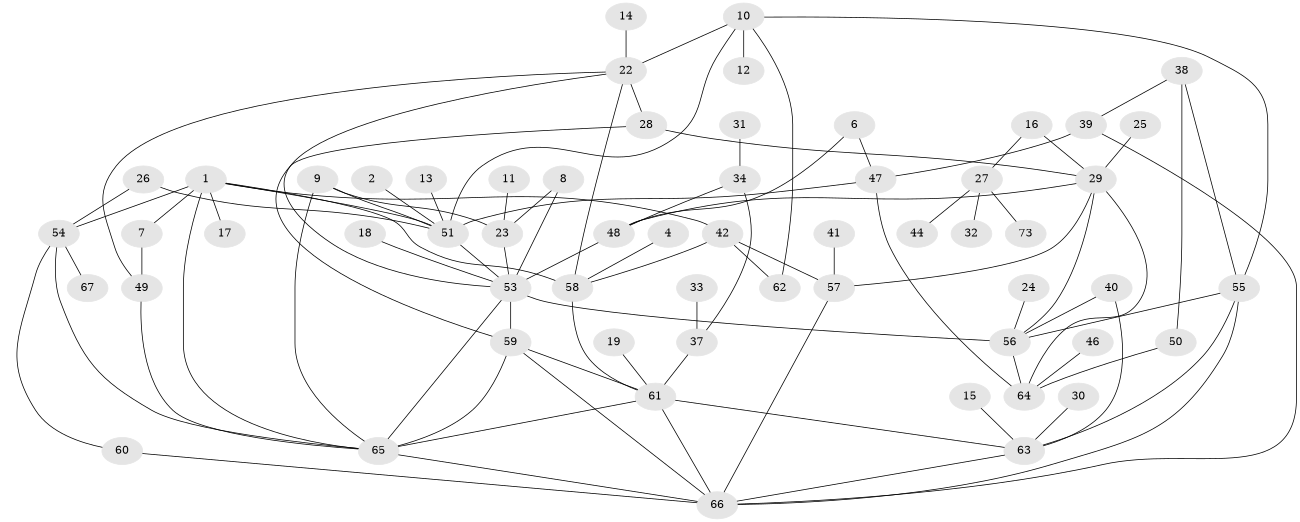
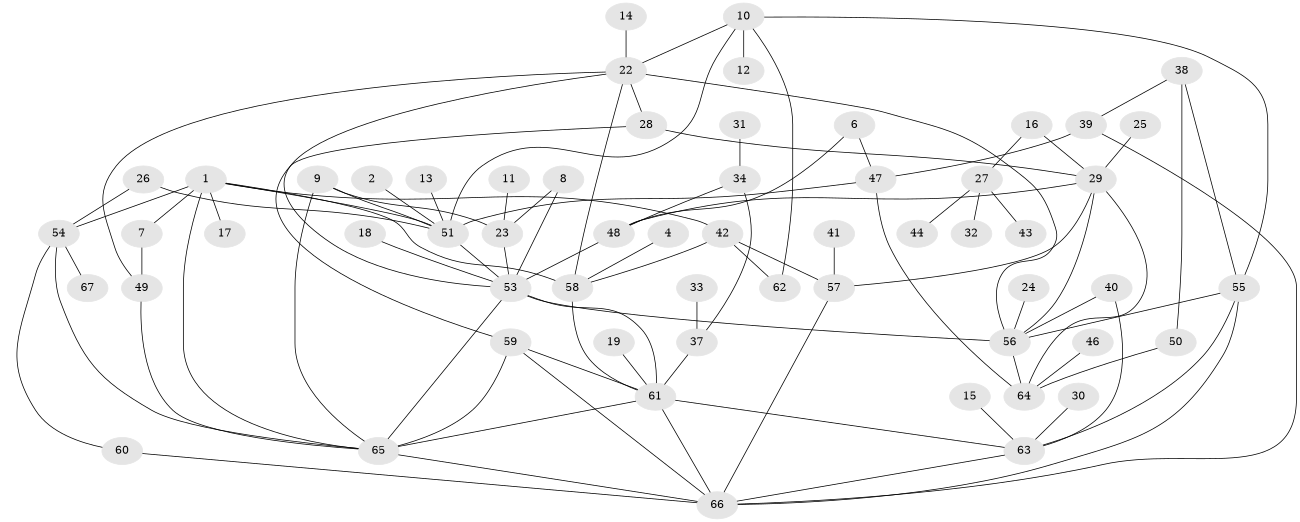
none -> (938, 128)
(1026, 234) -> (1026, 234)
(511, 315) -> (631, 320)
